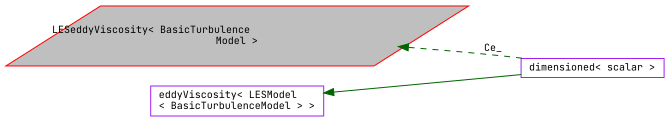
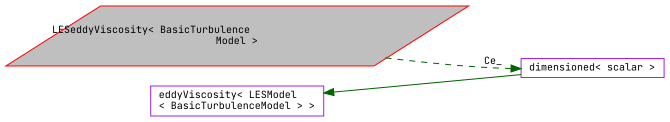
(467, 52) -> (446, 64)
